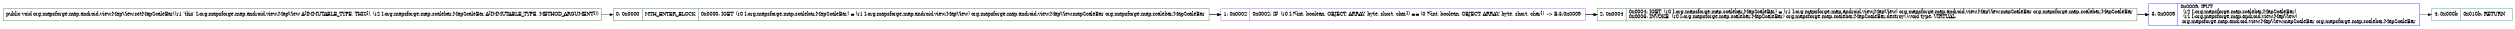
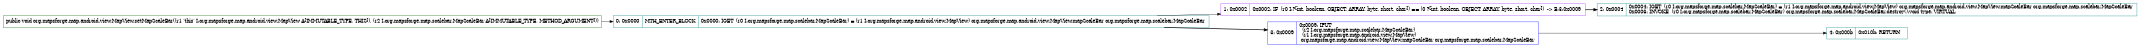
(911, 15) -> (911, 22)
(1213, 15) -> (1187, 15)
(1867, 15) -> (1867, 10)
(2141, 15) -> (1214, 29)
